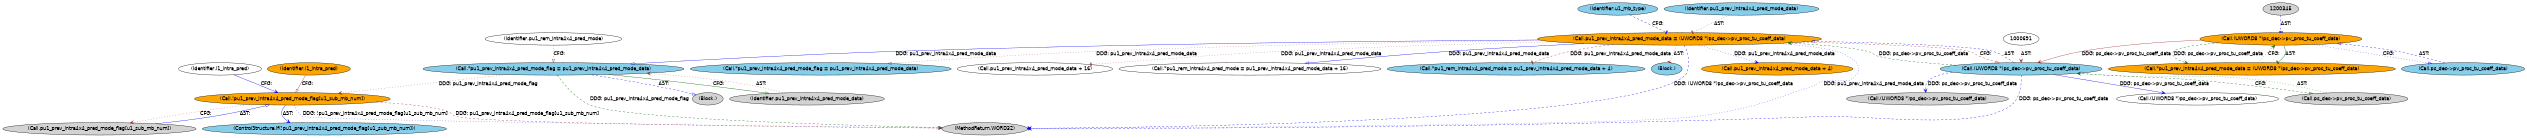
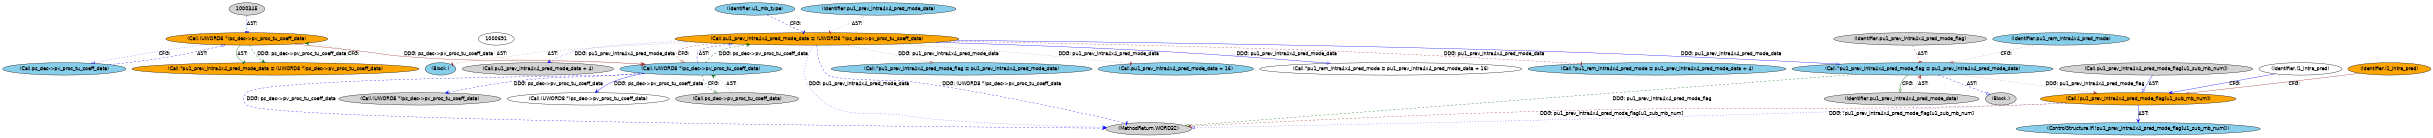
(2281, 9) -> (247, 9)
(553, 39) -> (2061, 39)
none -> (1910, 39)
(1035, 69) -> (1176, 69)
(1777, 69) -> (538, 69)
(191, 113) -> none
